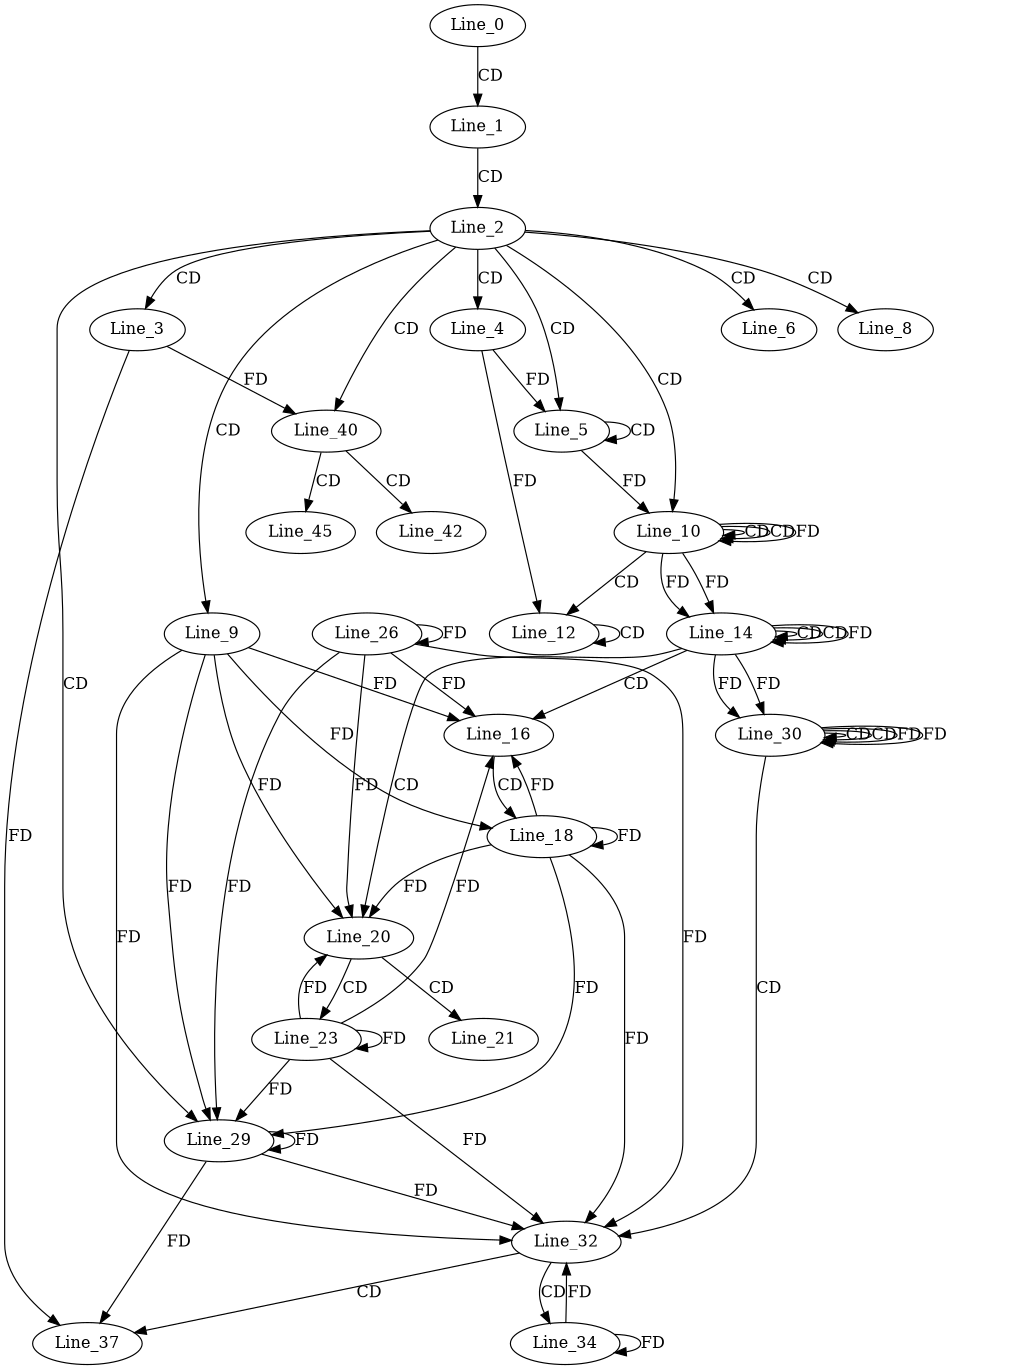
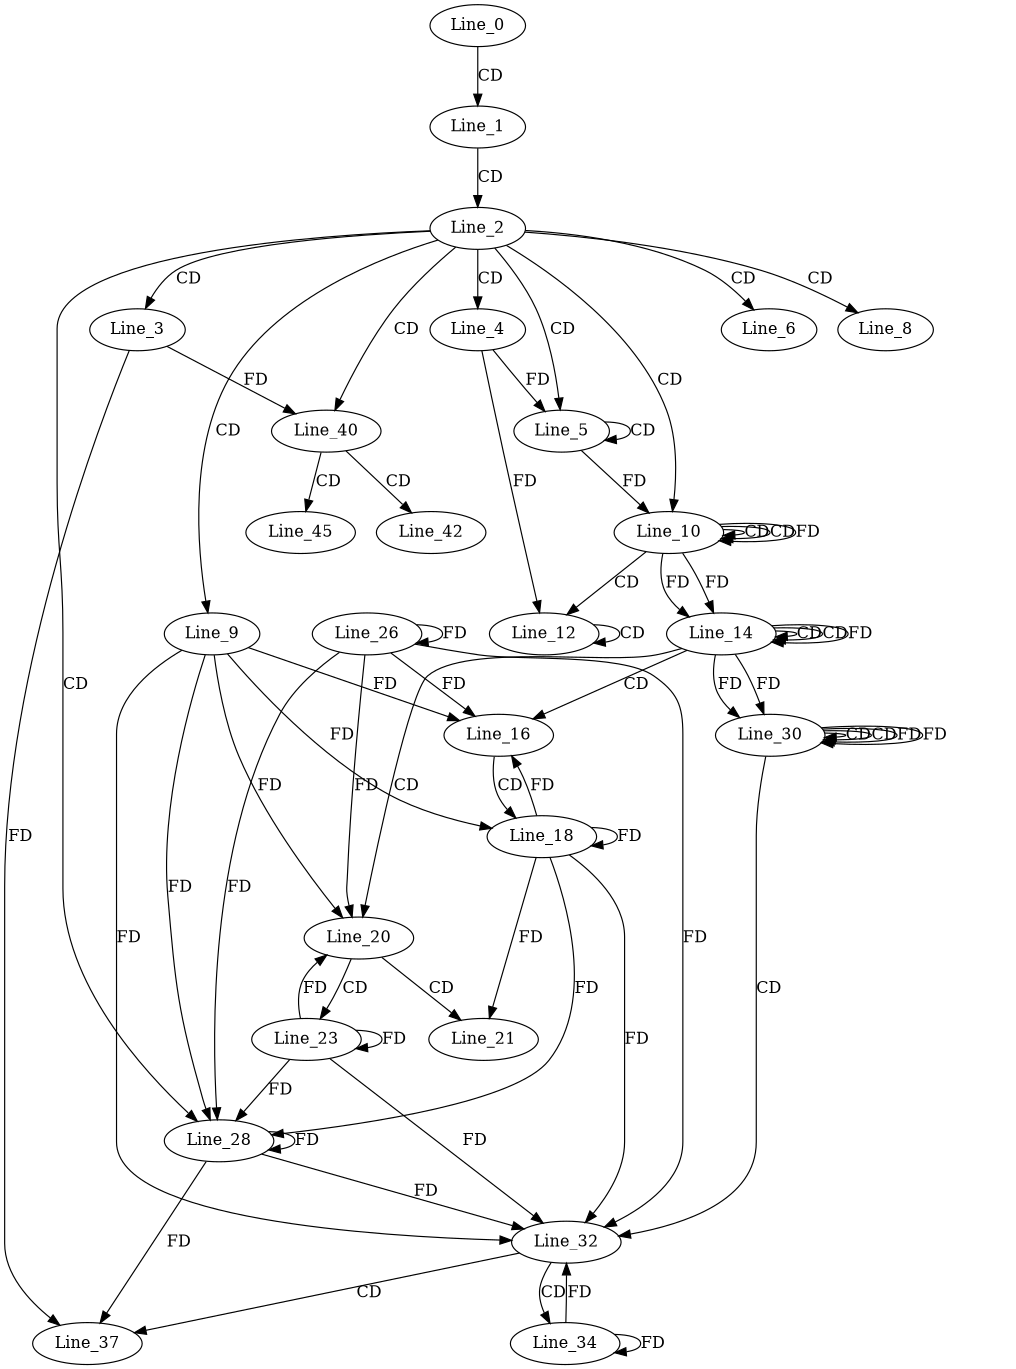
(427, 865) -> (514, 932)
(443, 914) -> none
(219, 1141) -> (219, 1141)
